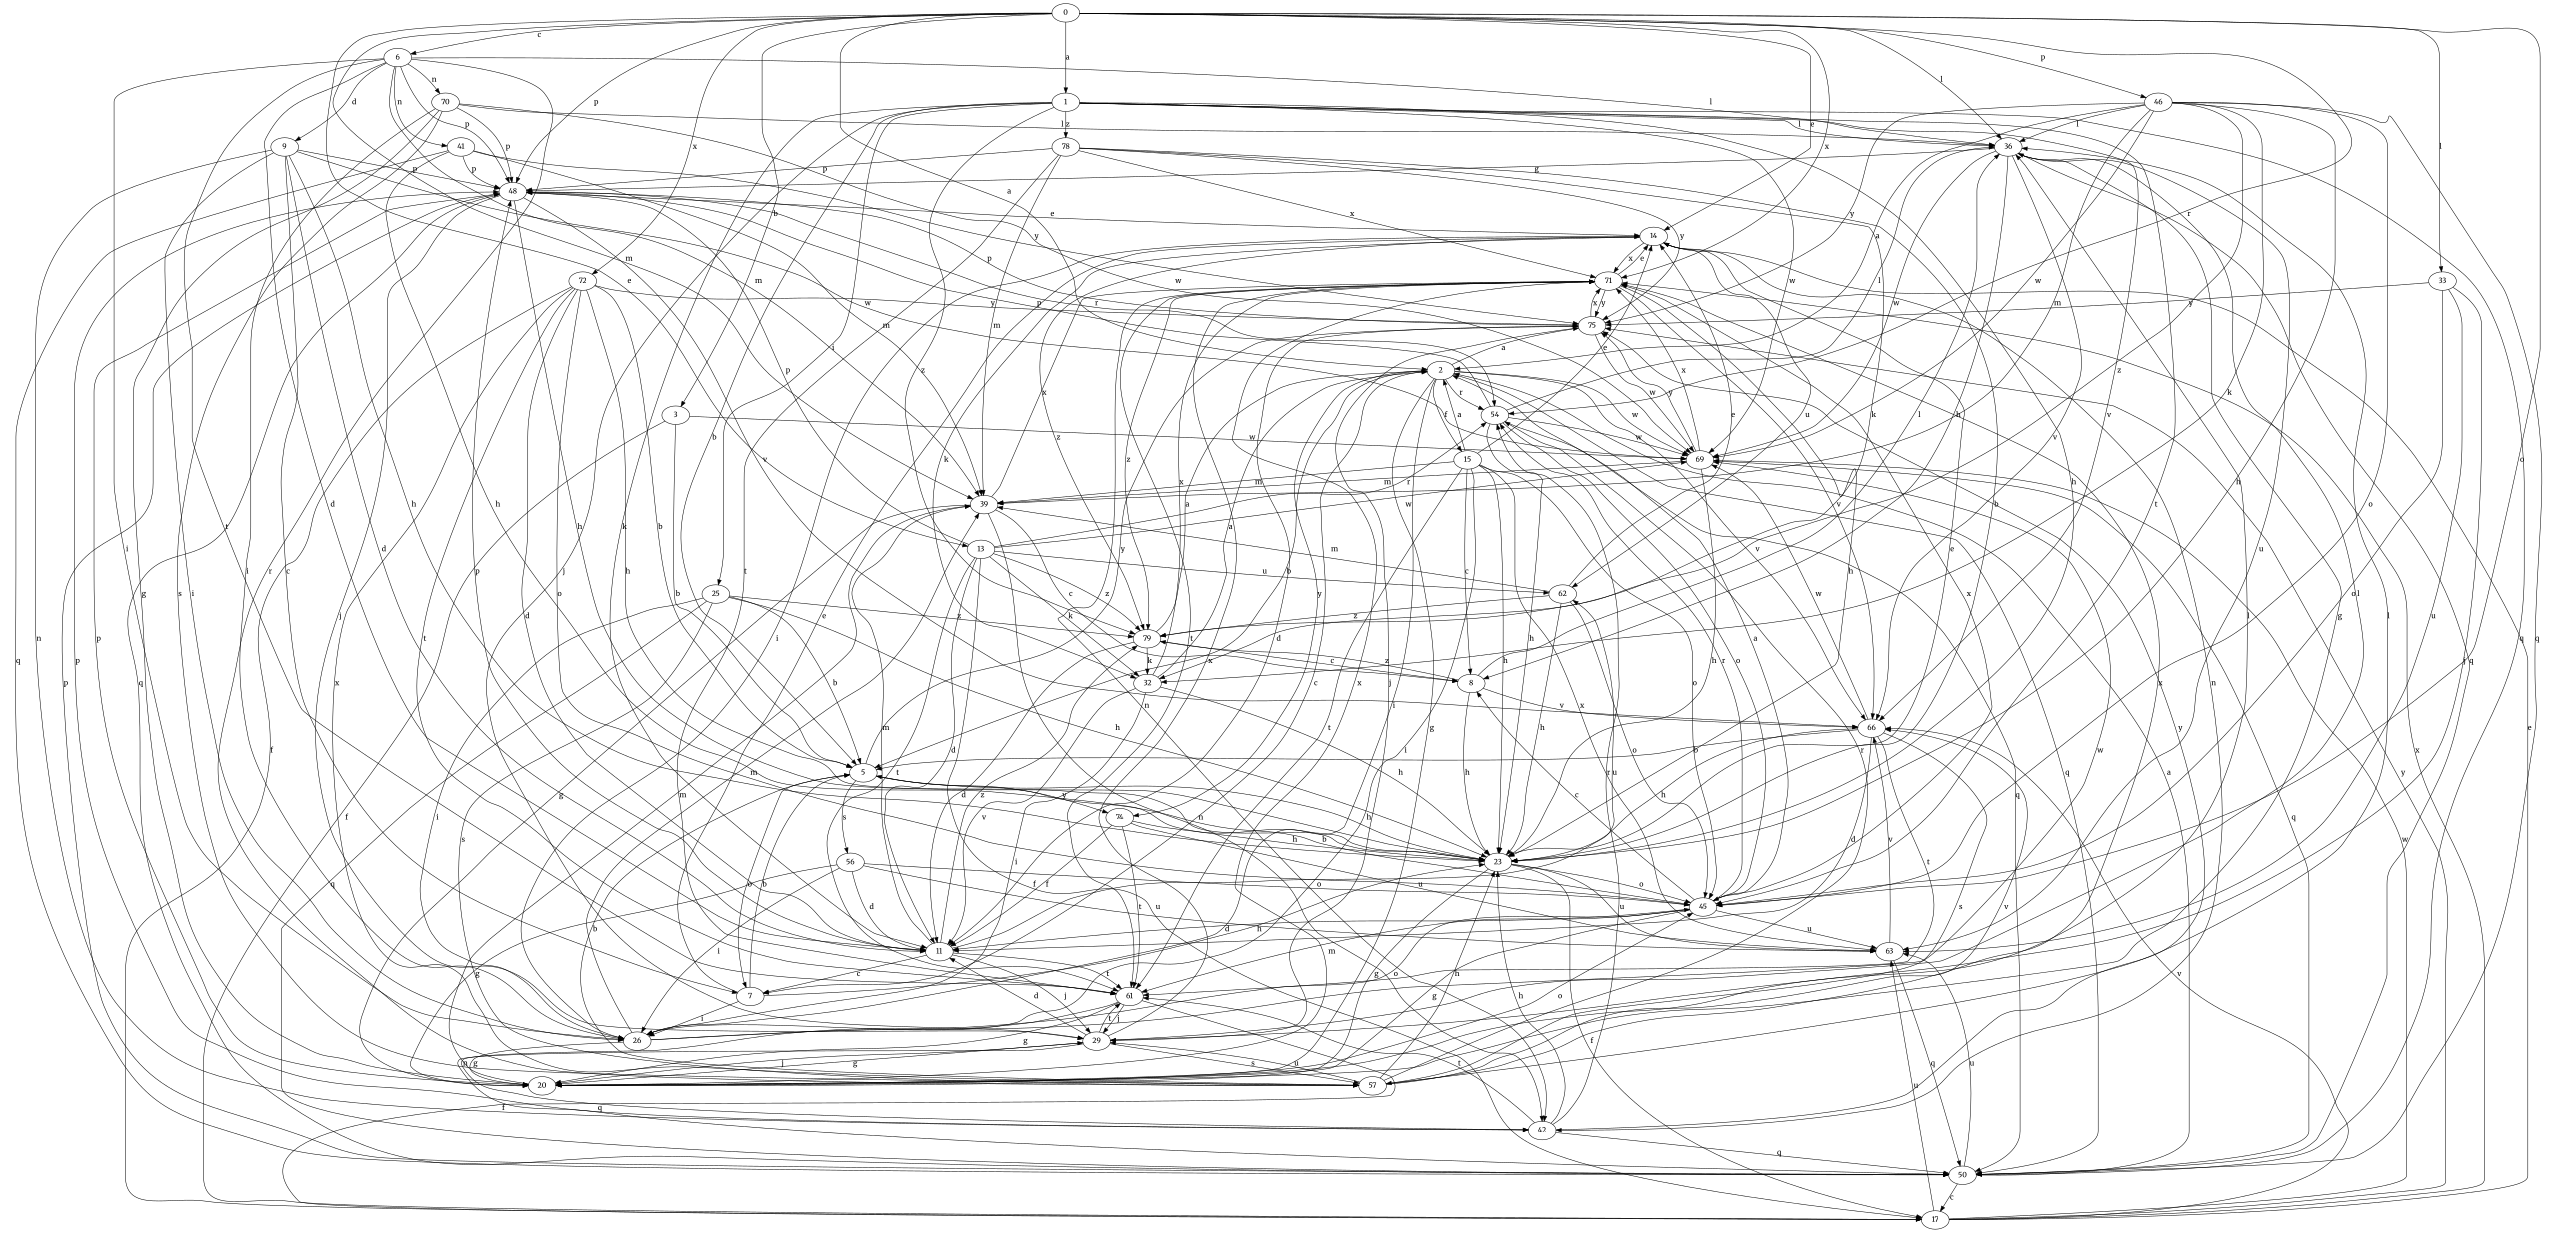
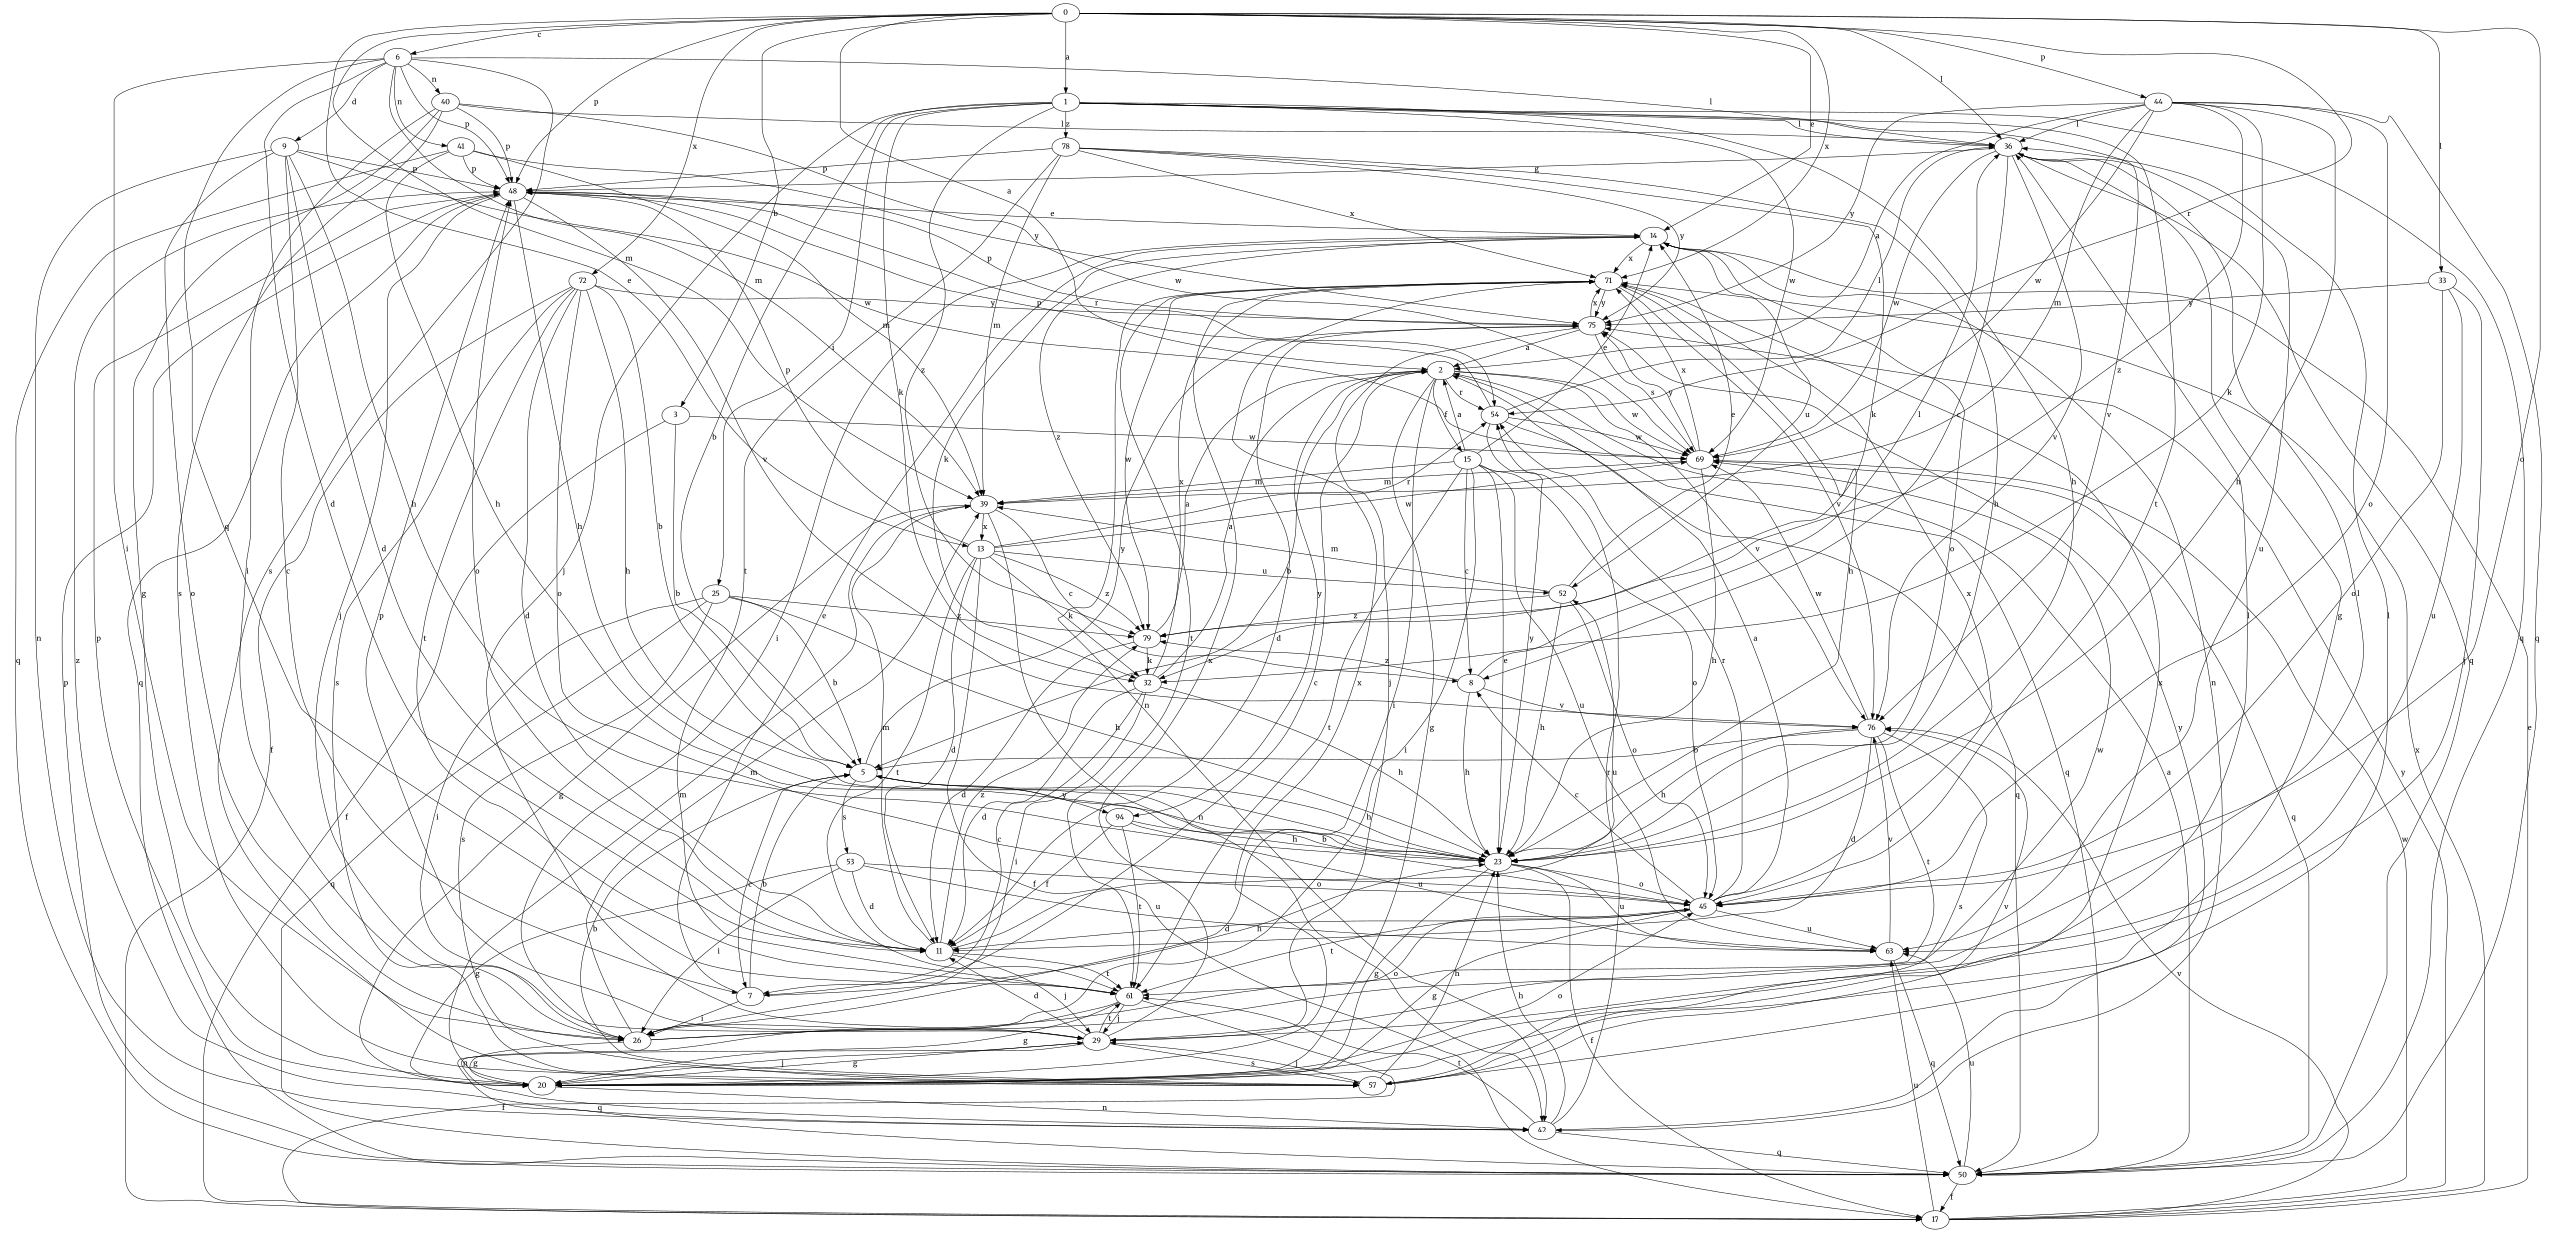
(446, 102) -> (446, 102)
(2158, 102) -> (2158, 102)
(1633, 263) -> none
(1227, 288) -> (983, 524)
(1511, 342) -> (1519, 347)
(1653, 393) -> (1653, 393)
(1959, 415) -> (1959, 415)
(1128, 460) -> (1128, 460)
(637, 465) -> (898, 391)
(1996, 505) -> (1996, 505)
(227, 527) -> (227, 527)
(1952, 549) -> (1952, 549)
(271, 572) -> (271, 572)
(478, 572) -> (478, 572)
(193, 594) -> (193, 594)
(1563, 594) -> (1563, 594)
(1708, 615) -> none
(1532, 639) -> (1532, 639)
(78, 661) -> (78, 661)
(1299, 661) -> none
(1506, 661) -> (1506, 661)
(337, 683) -> (337, 683)
(1582, 706) -> (1582, 706)
(1872, 728) -> (1872, 728)
(984, 818) -> (984, 818)
(1120, 818) -> (1120, 818)
(1864, 826) -> none
(850, 862) -> (850, 862)
(750, 885) -> (750, 885)
none -> (451, 905)
(1332, 952) -> (1332, 952)
(847, 973) -> (1000, 879)
(1297, 1063) -> (1297, 1063)
none -> (1040, 1108)
(1952, 1198) -> (1952, 1198)
